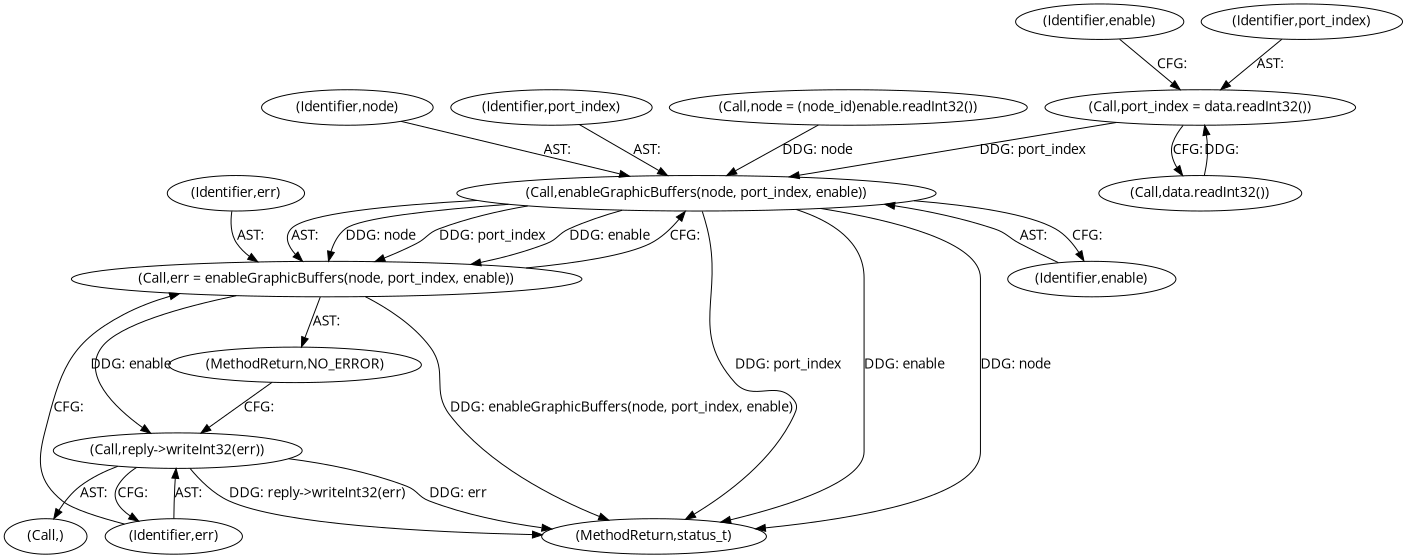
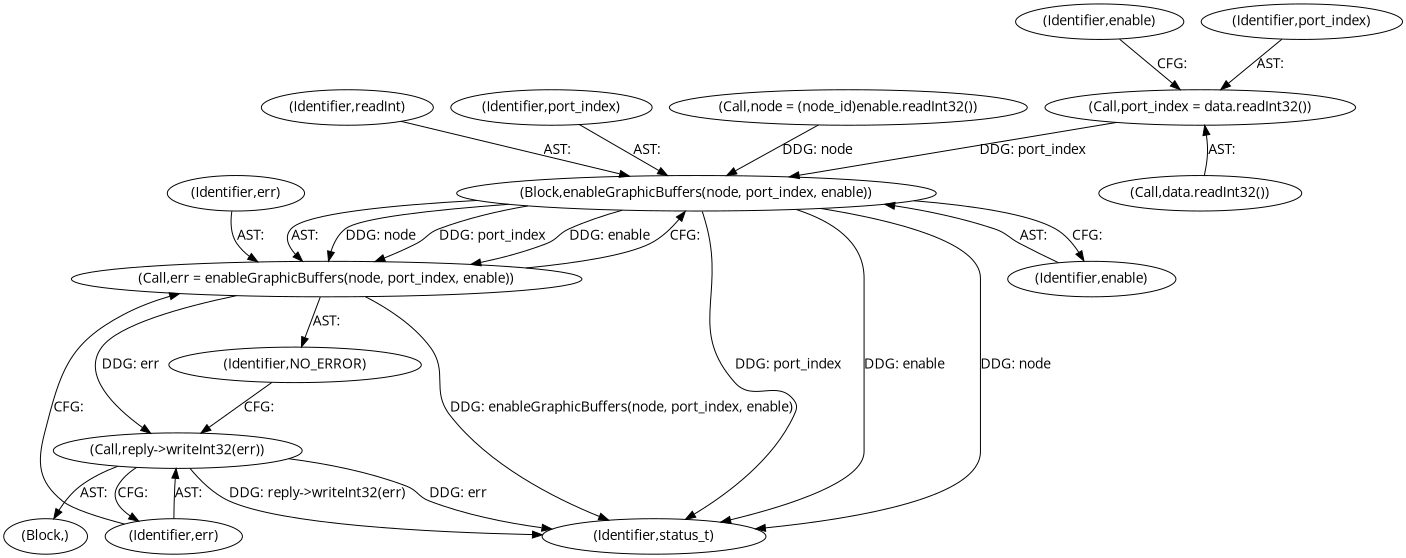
(347, 107) -> (347, 107)
(1172, 145) -> none
(1224, 150) -> (1224, 150)
(696, 193) -> (696, 193)
(131, 365) -> (131, 365)
(295, 365) -> (295, 365)
(46, 536) -> (46, 536)
(654, 536) -> (654, 536)
